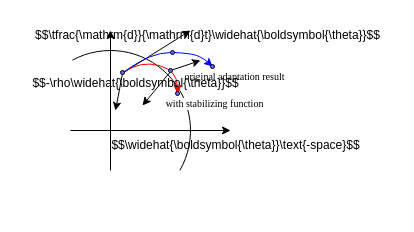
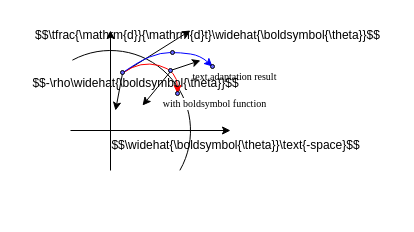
(235, 77) -> (235, 77)
(215, 104) -> (215, 104)
